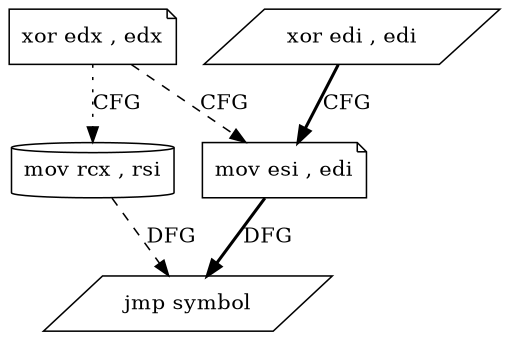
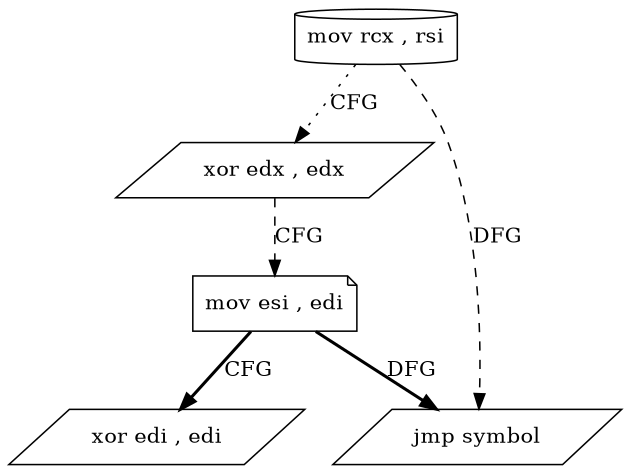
(93, 37) -> (275, 170)
(93, 96) -> (330, 97)
(322, 97) -> (221, 364)
